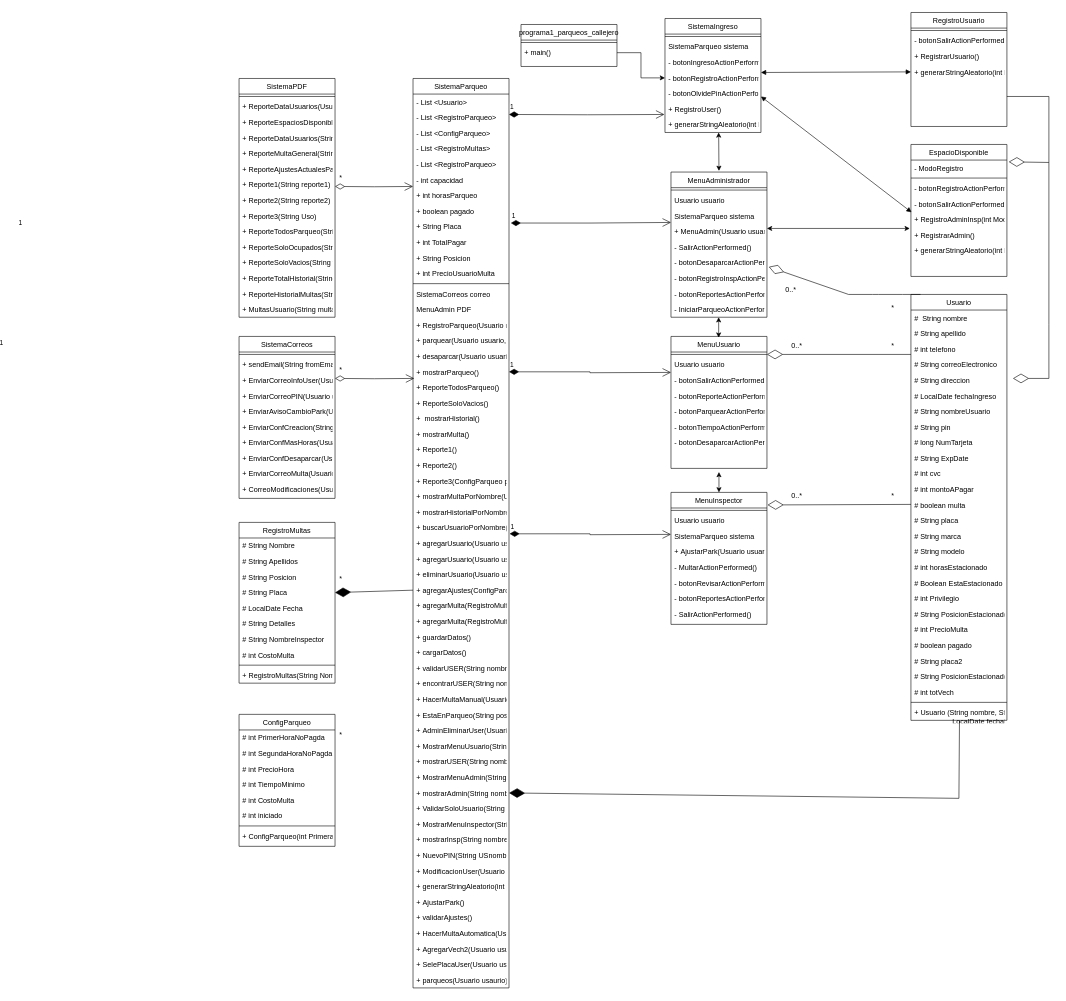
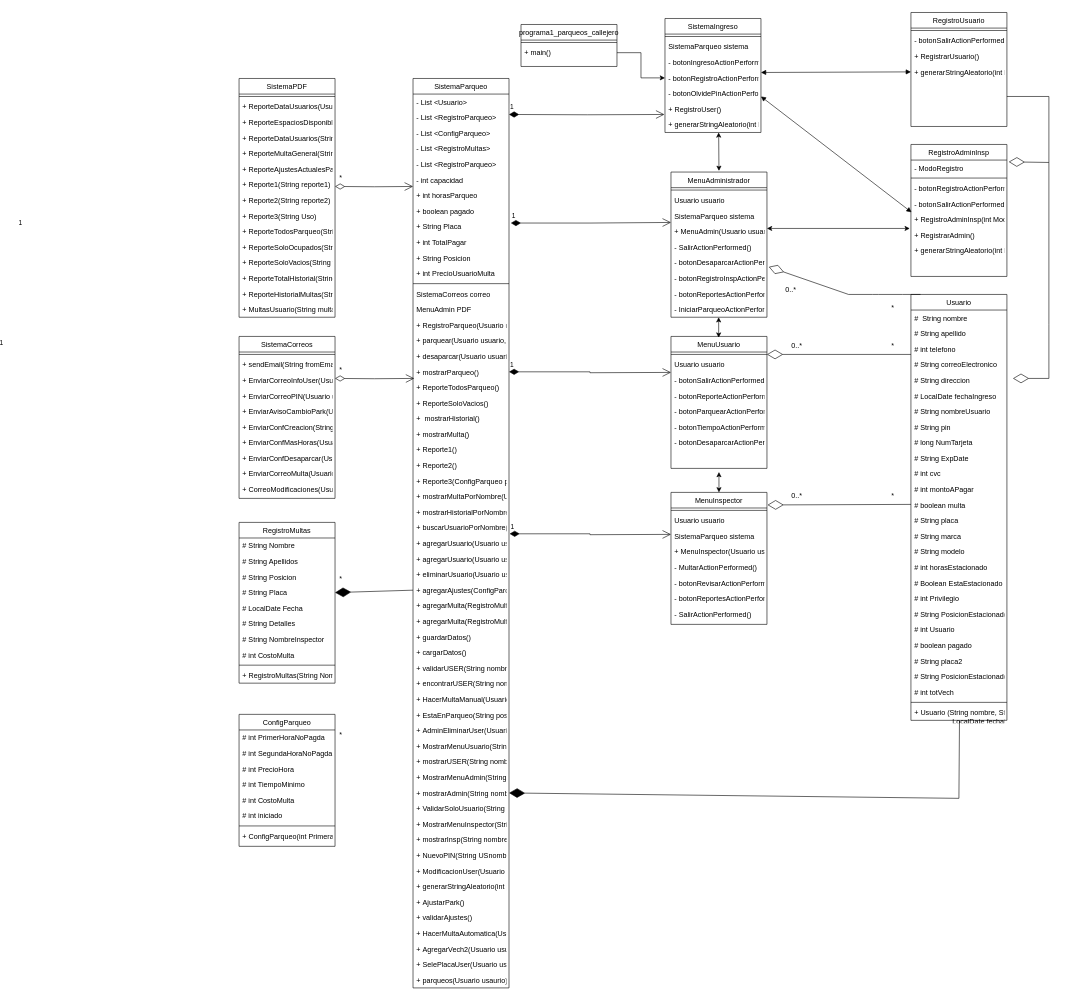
(959, 152) -> (959, 152)
(732, 552) -> (736, 552)
(945, 630) -> (938, 630)
